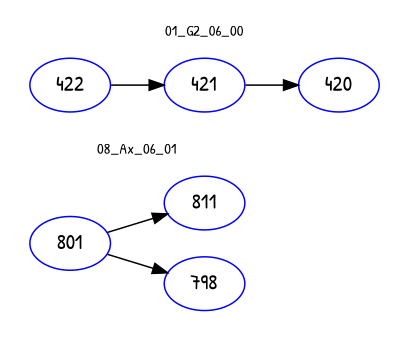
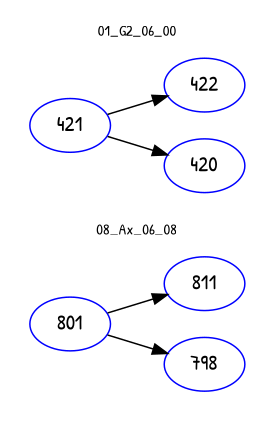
(130, 85) -> (130, 107)
(137, 150) -> (137, 231)
